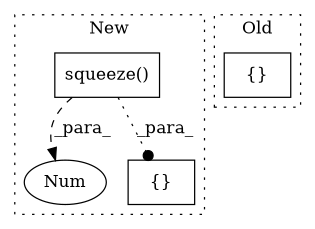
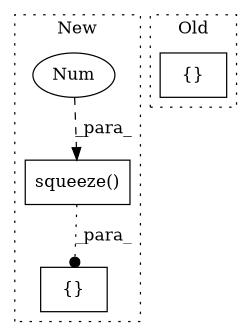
(54, 120) -> (76, 123)
